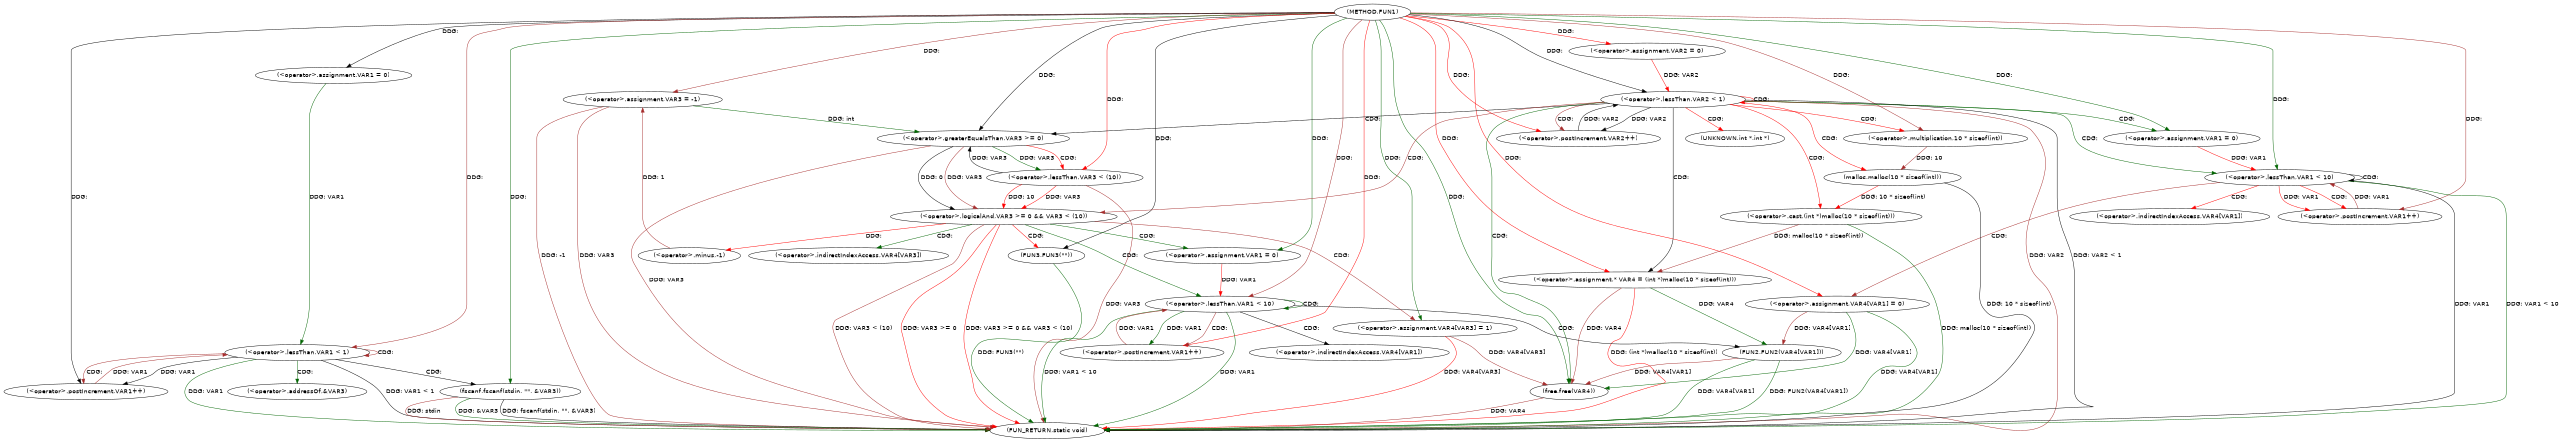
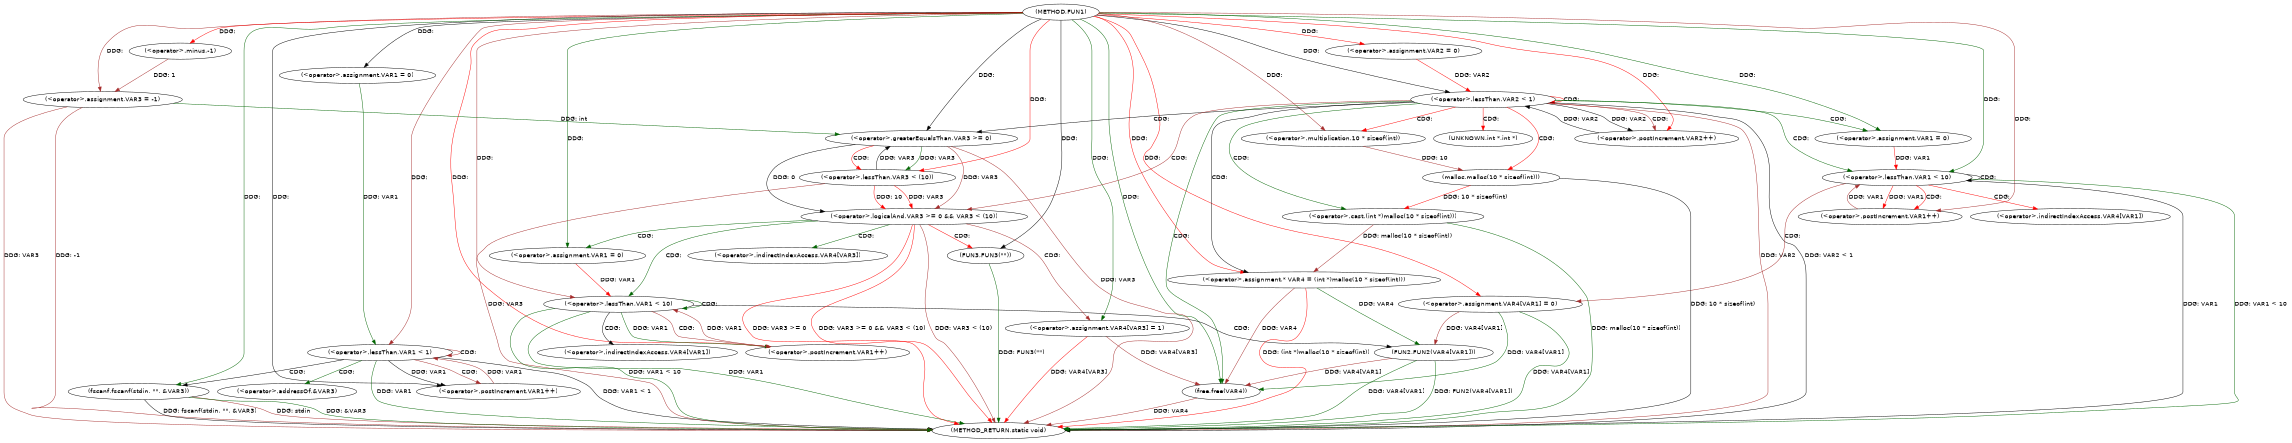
(1794, 137) -> (1252, 124)
(838, 236) -> (607, 16)
(1047, 431) -> (999, 431)
